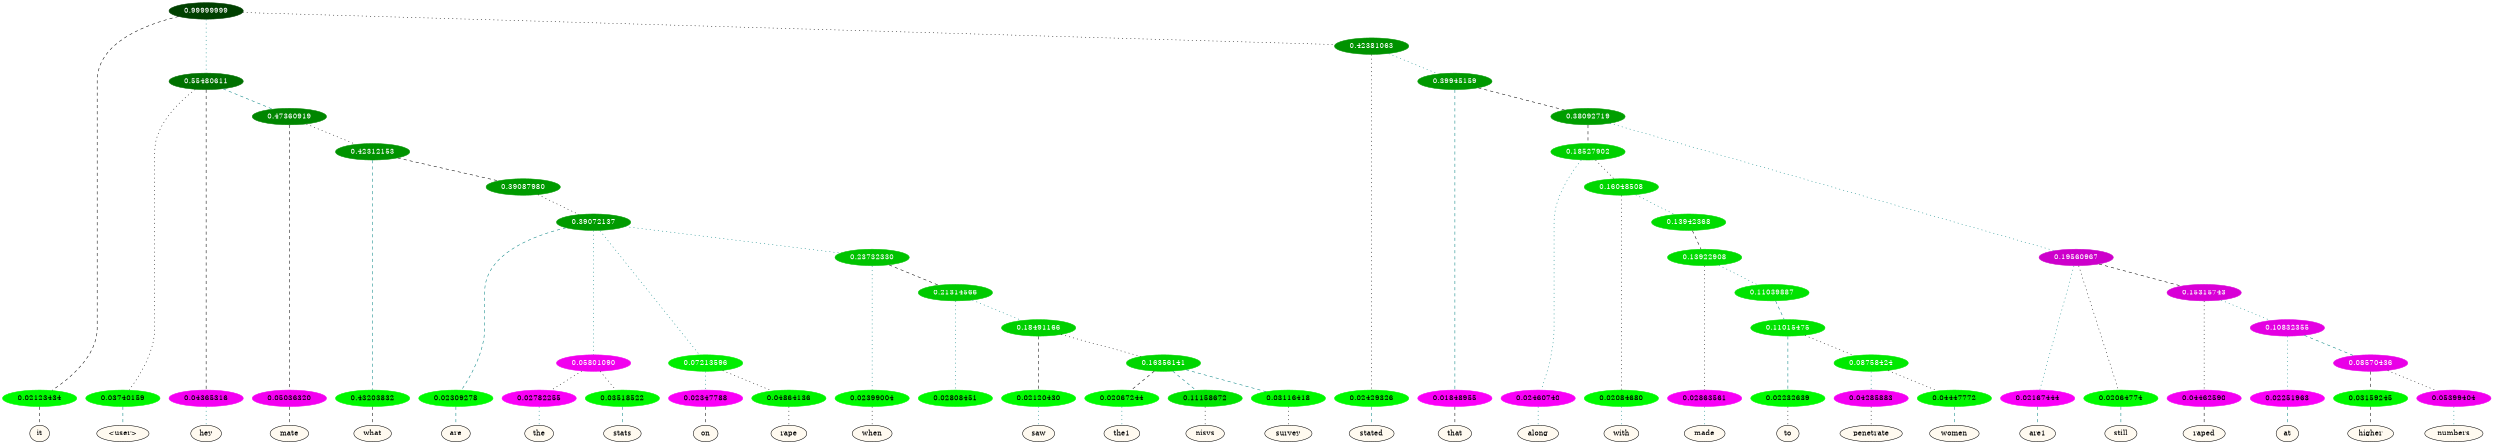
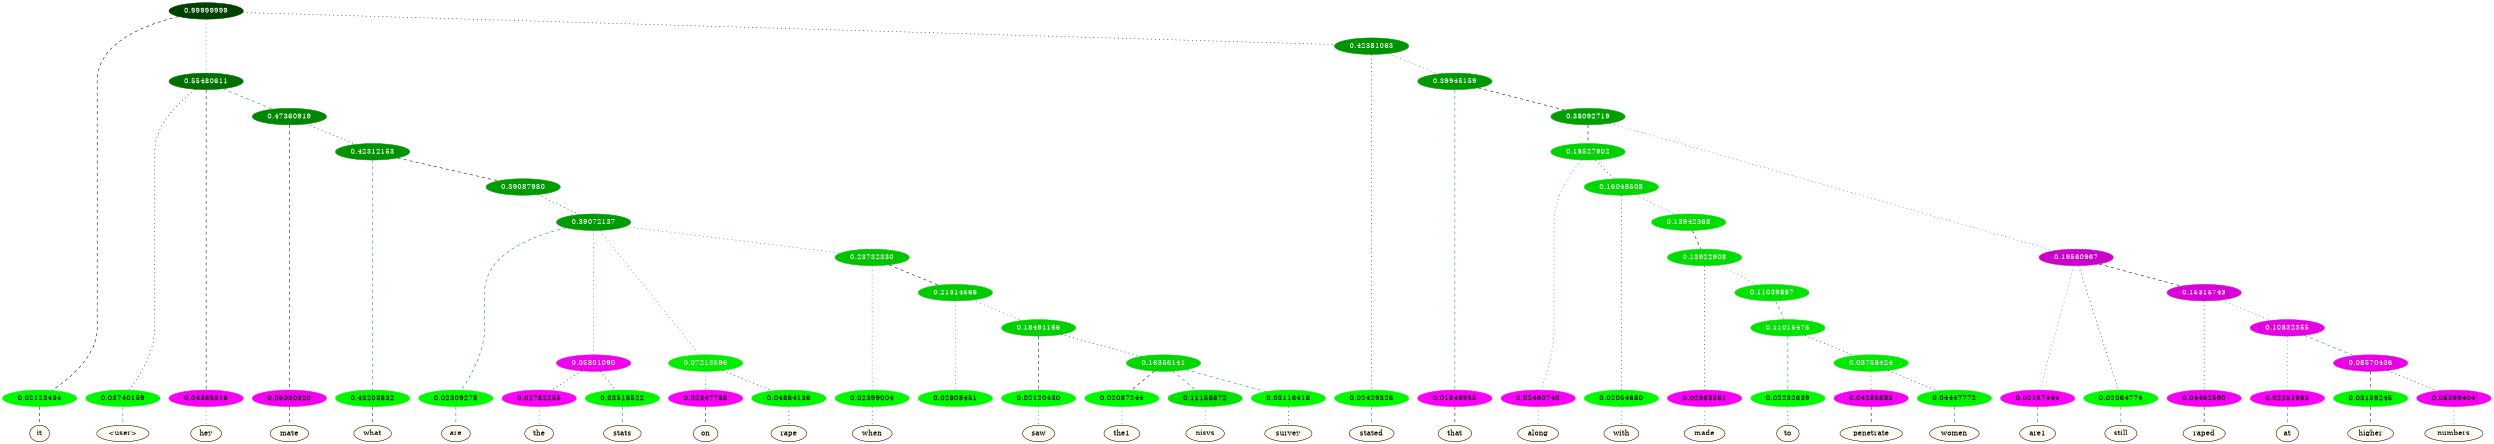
(289, 398) -> (289, 398)
(1621, 398) -> (1621, 398)
(1205, 416) -> (1205, 416)
(1871, 416) -> (1871, 416)
